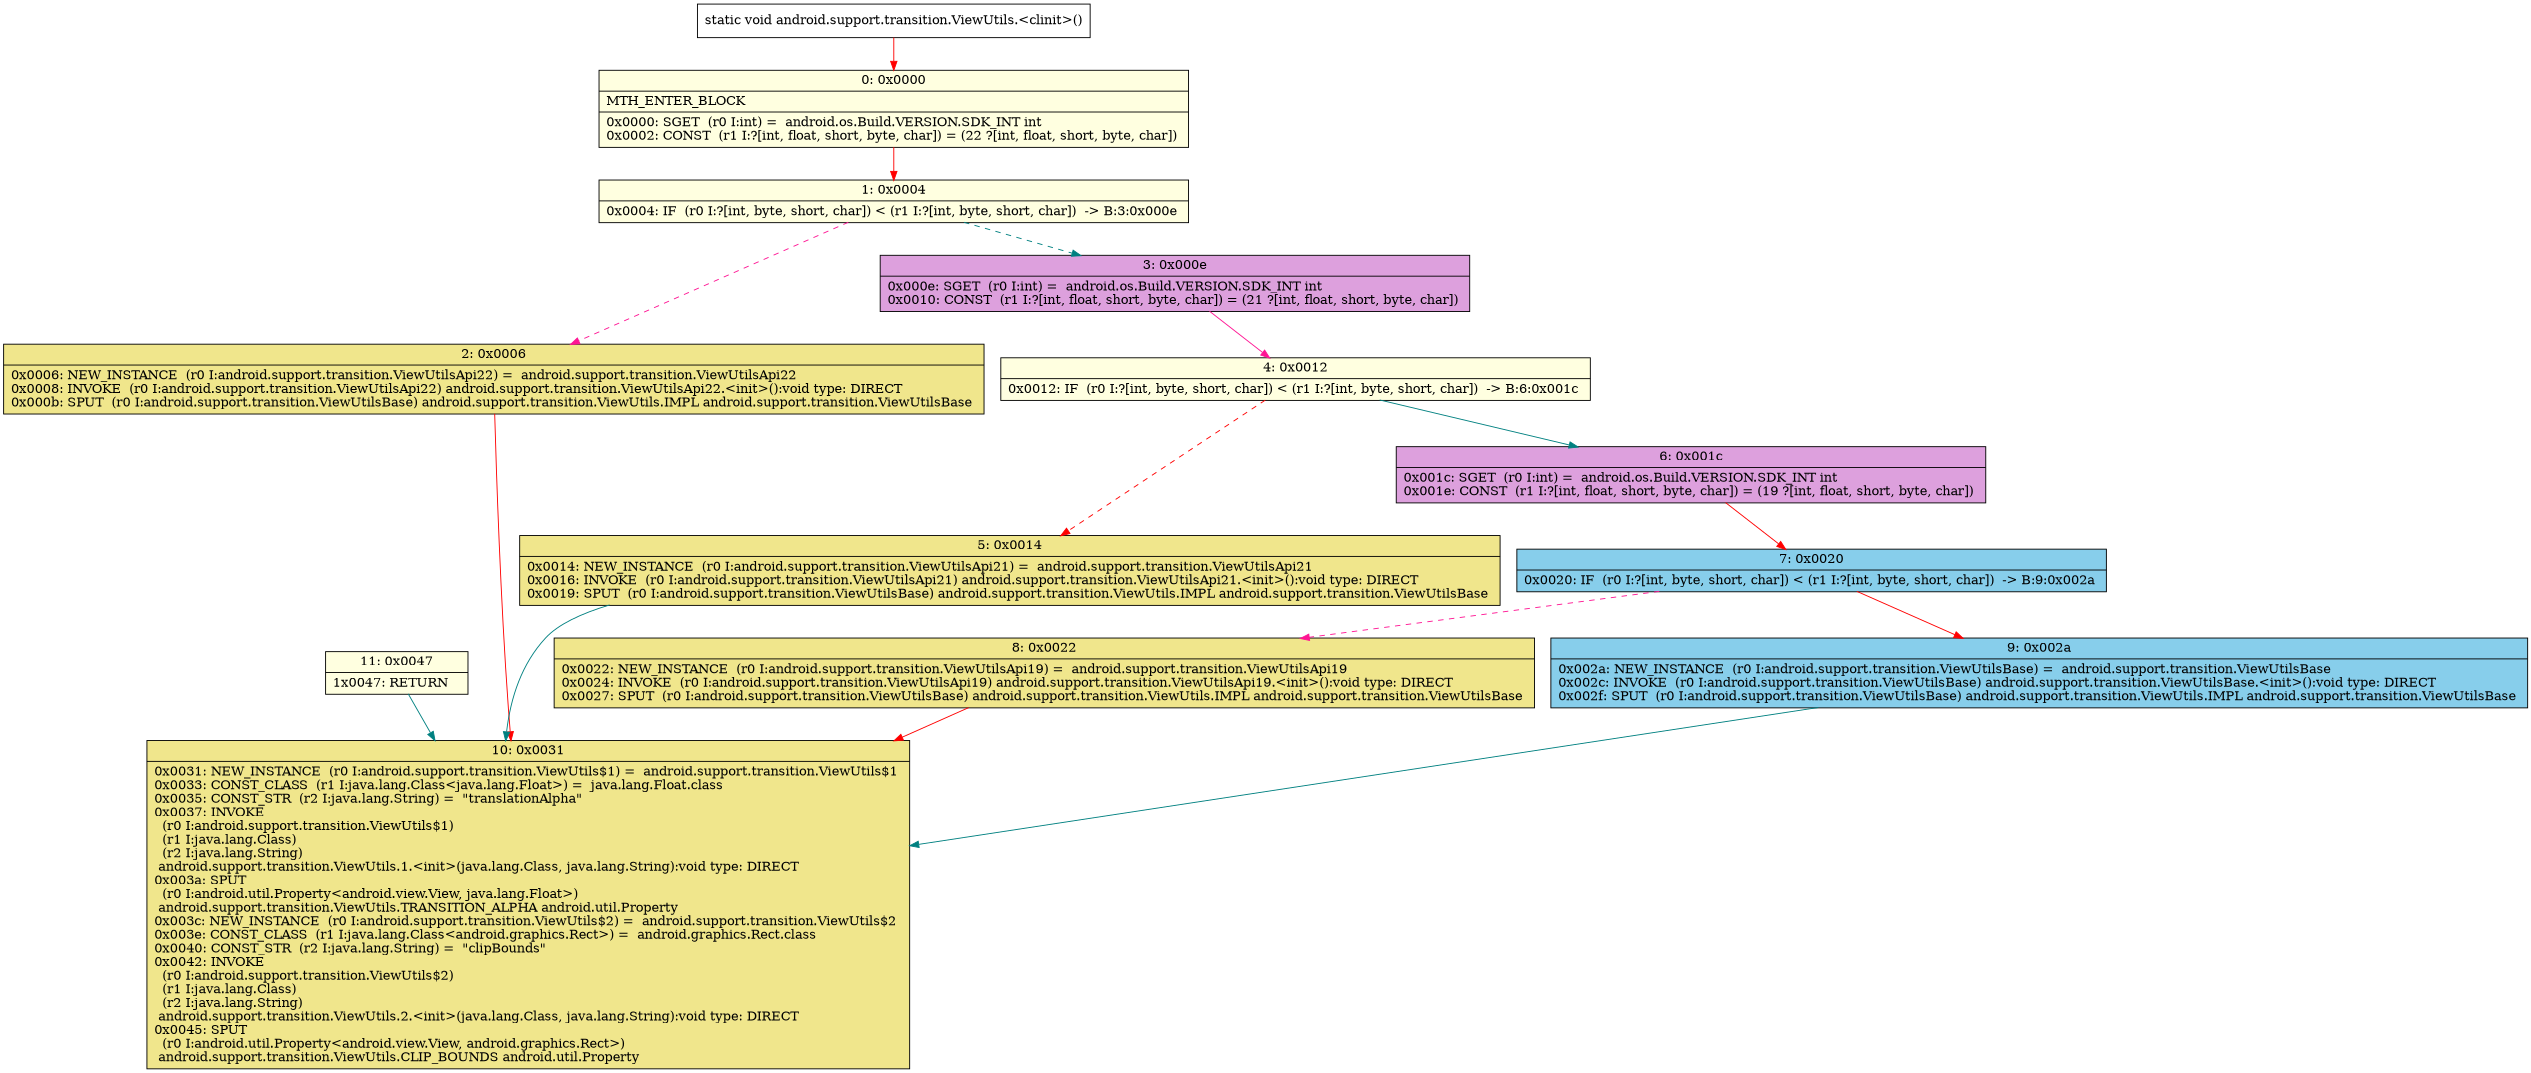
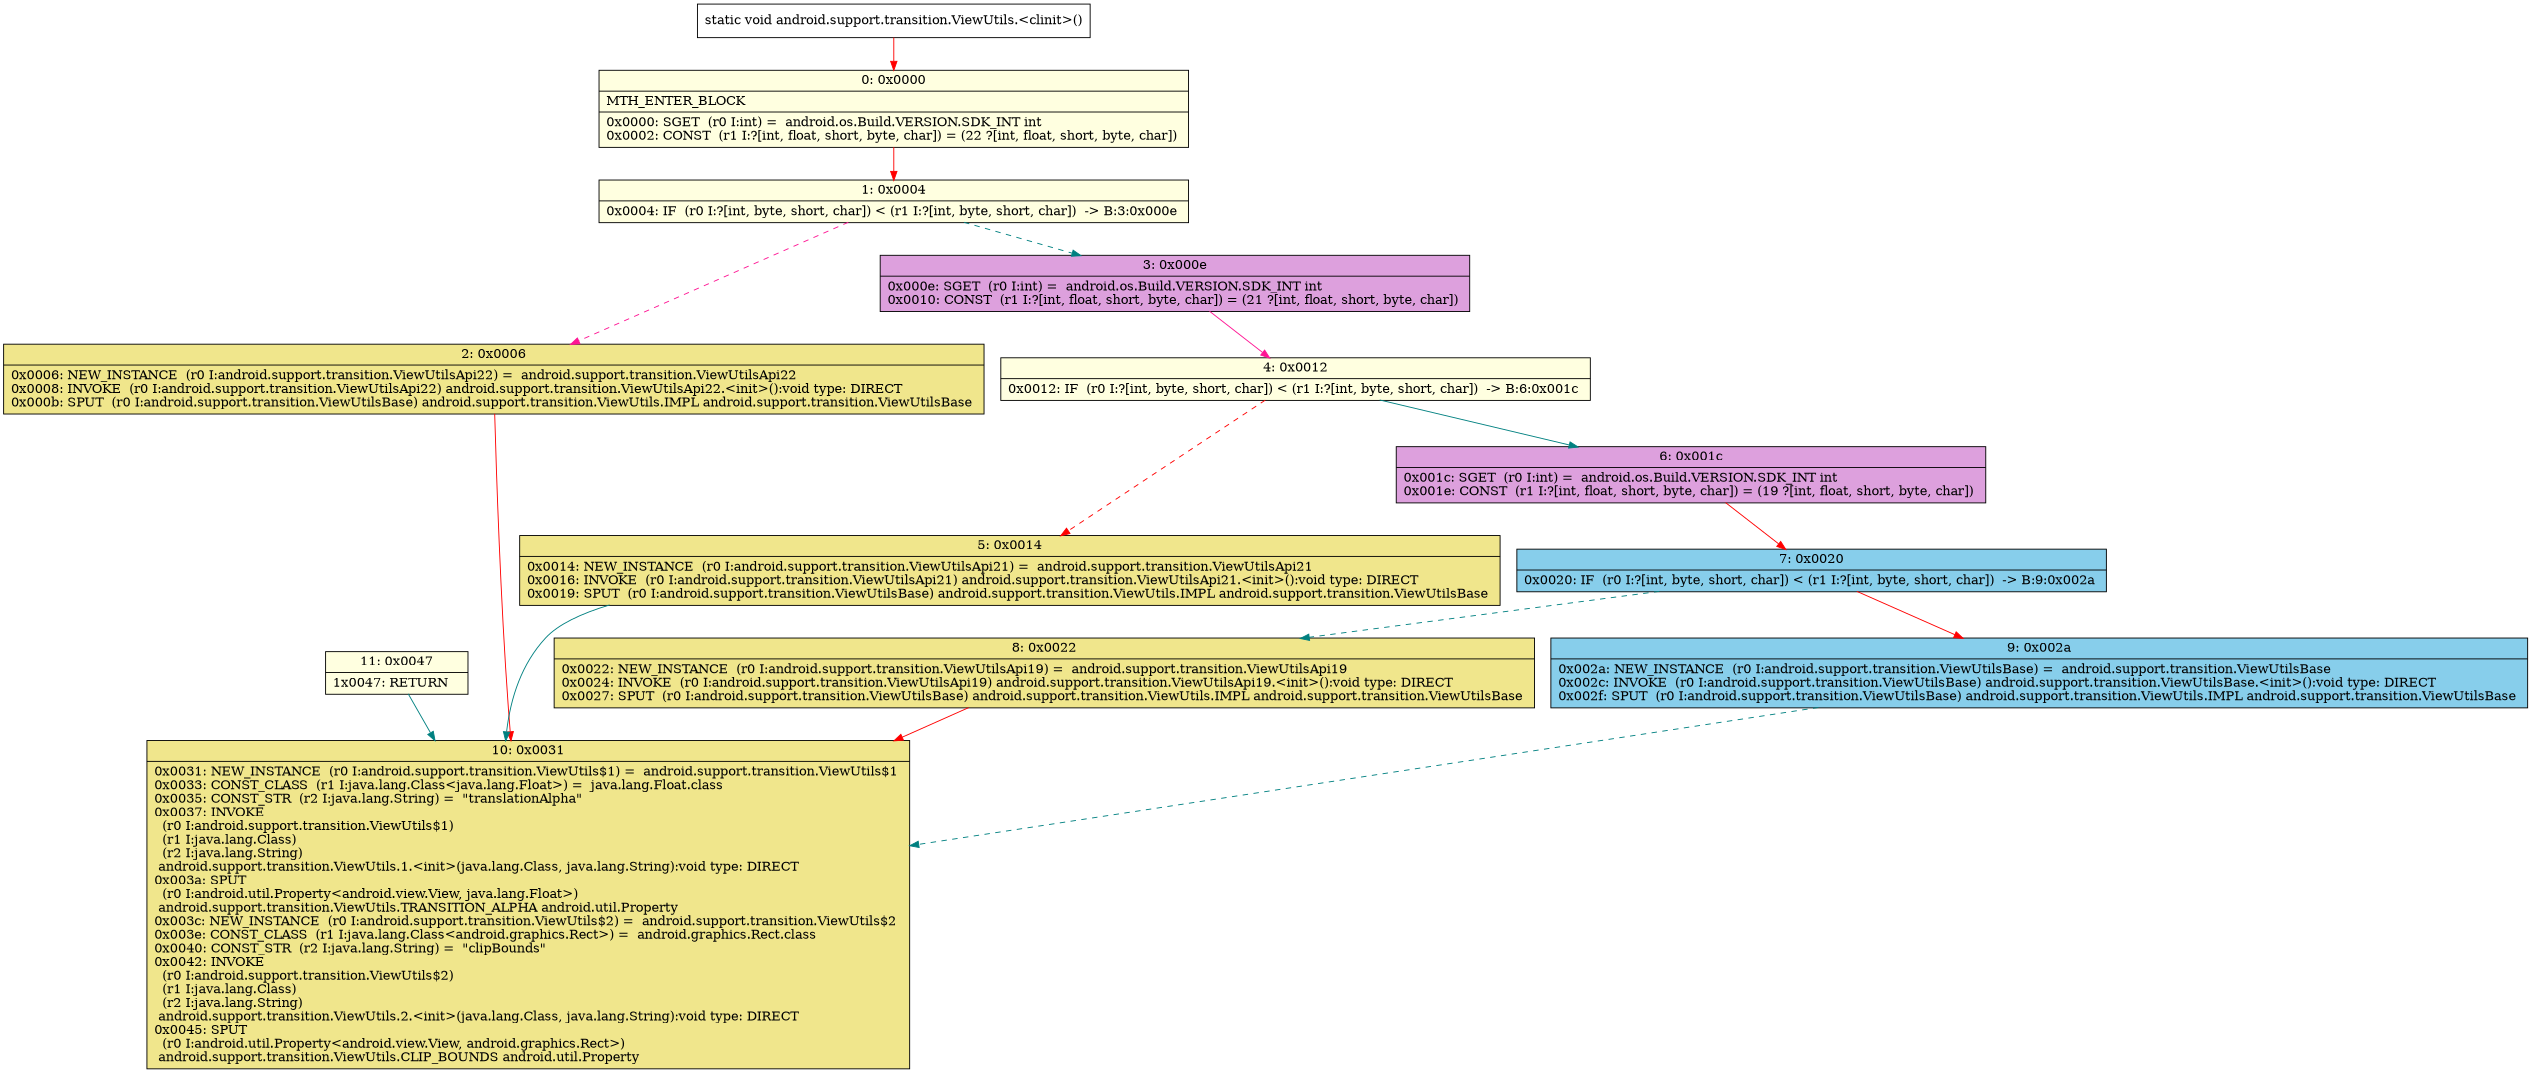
(1484, 614) -> (1484, 614)
(1369, 776) -> (1369, 776)
